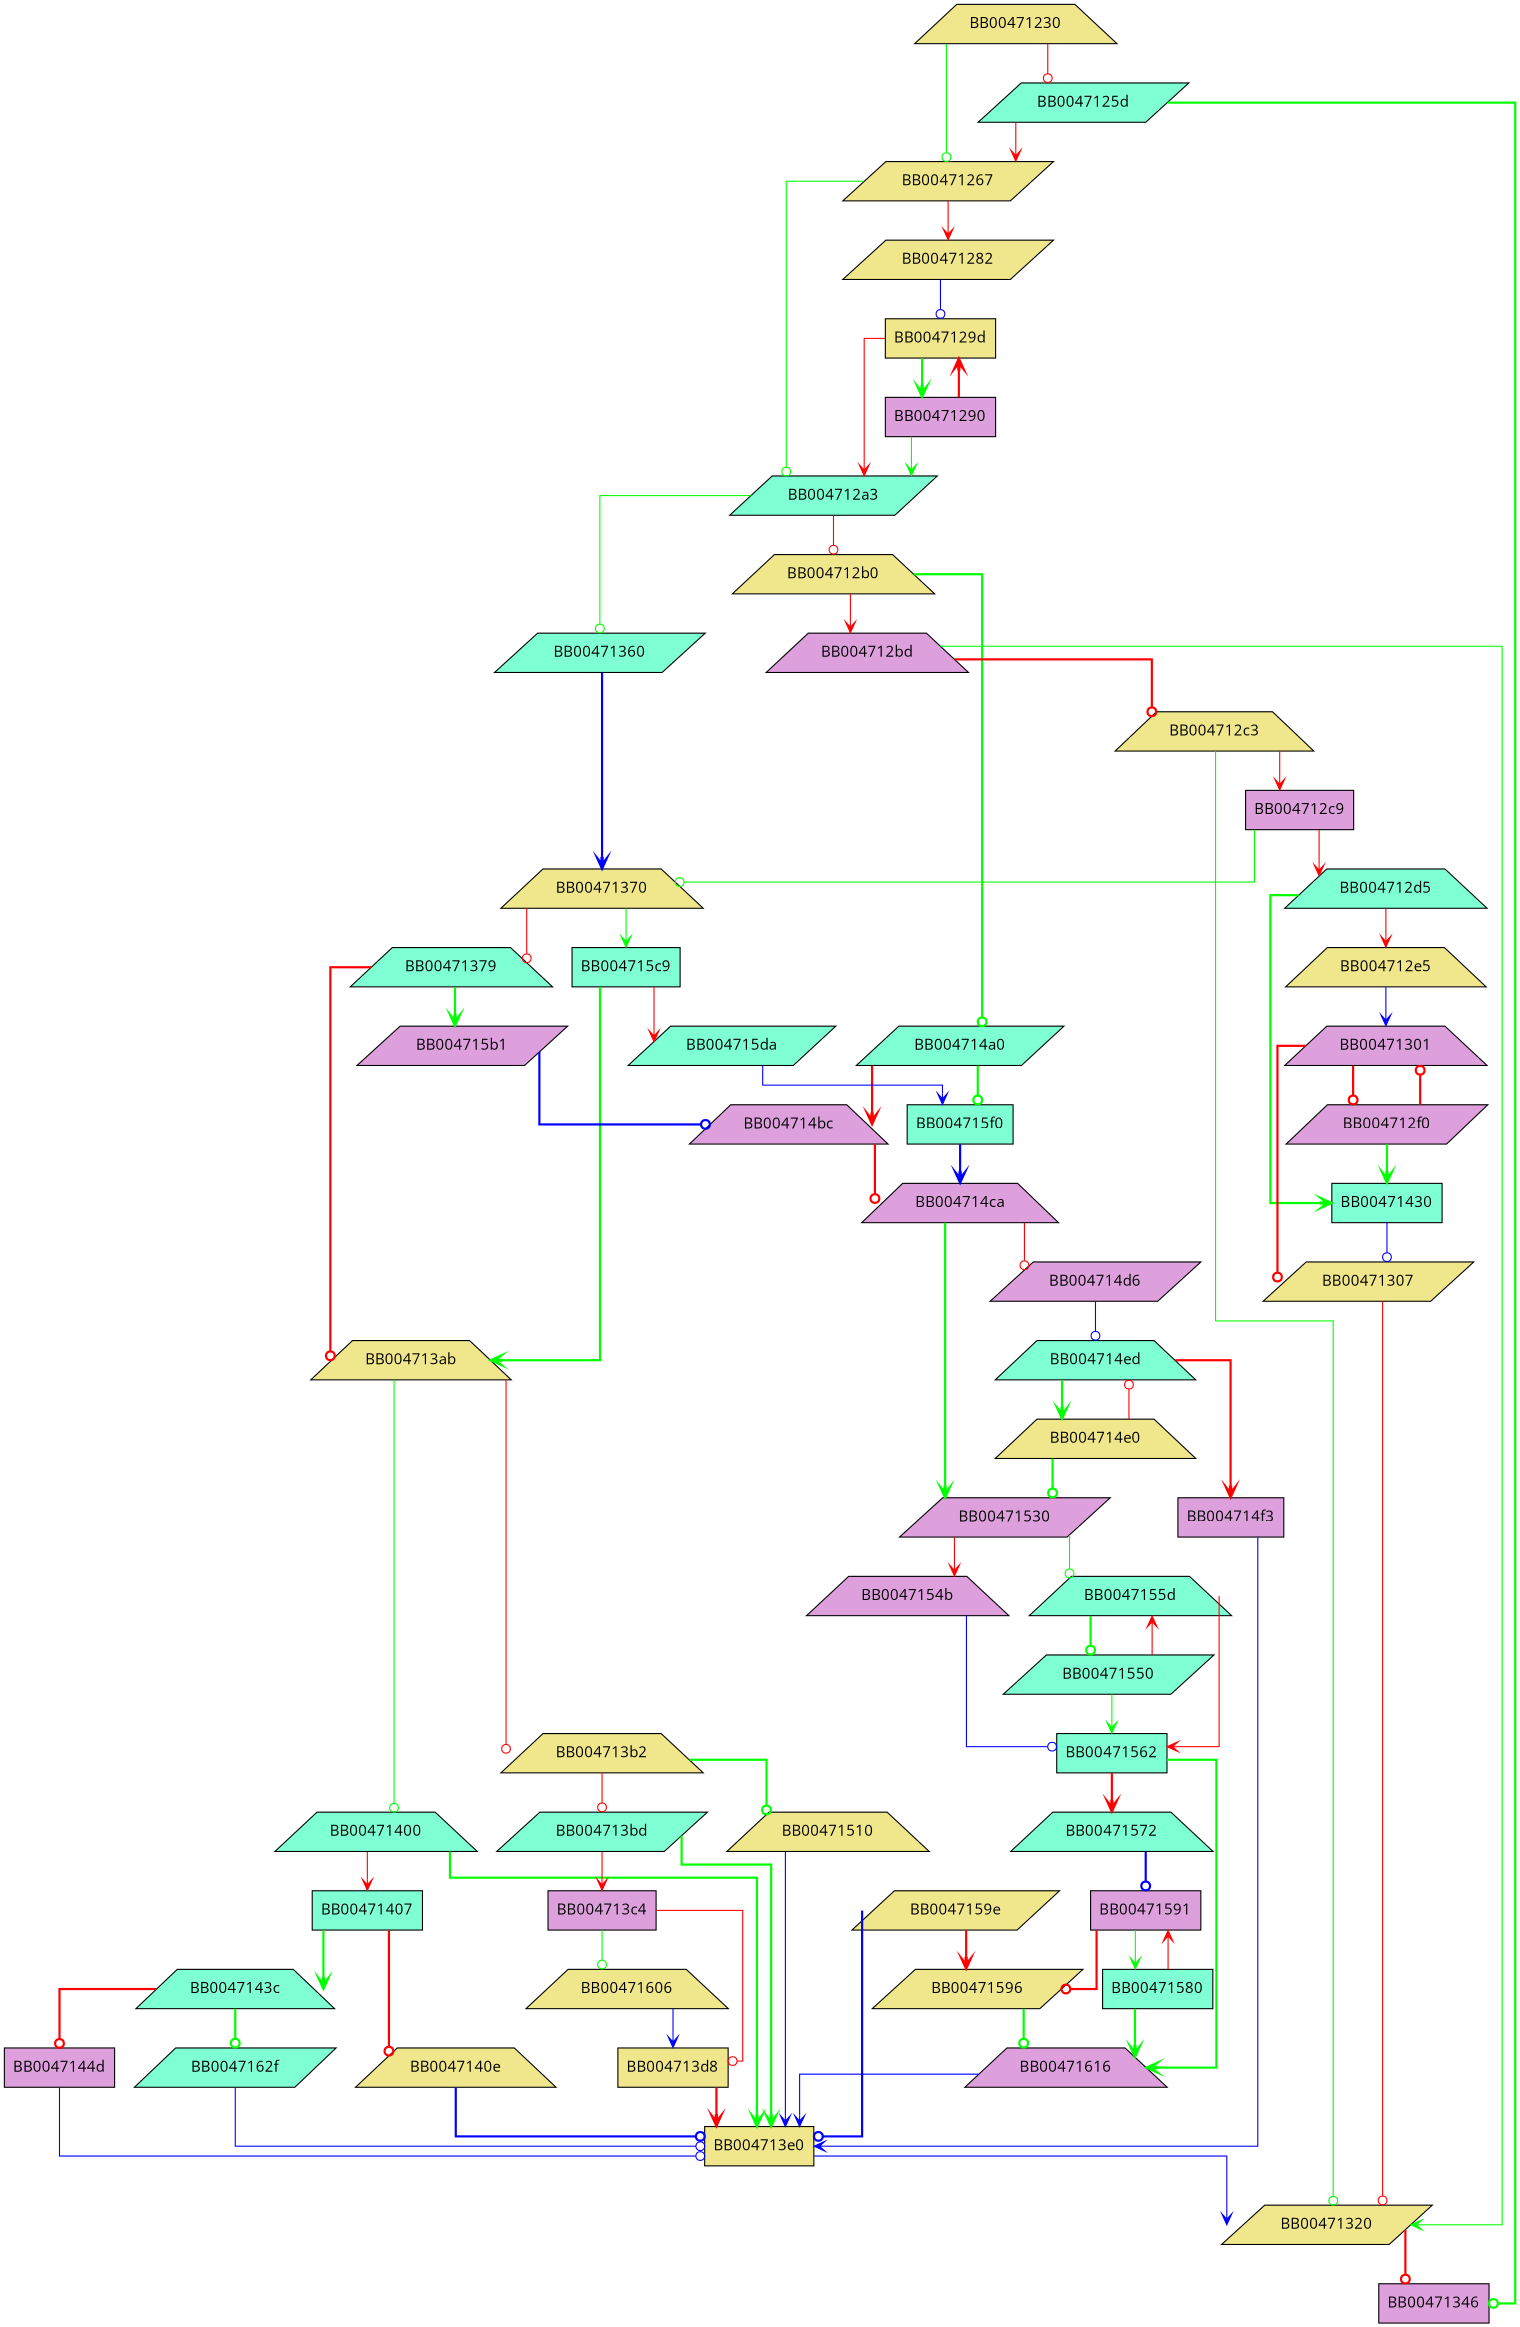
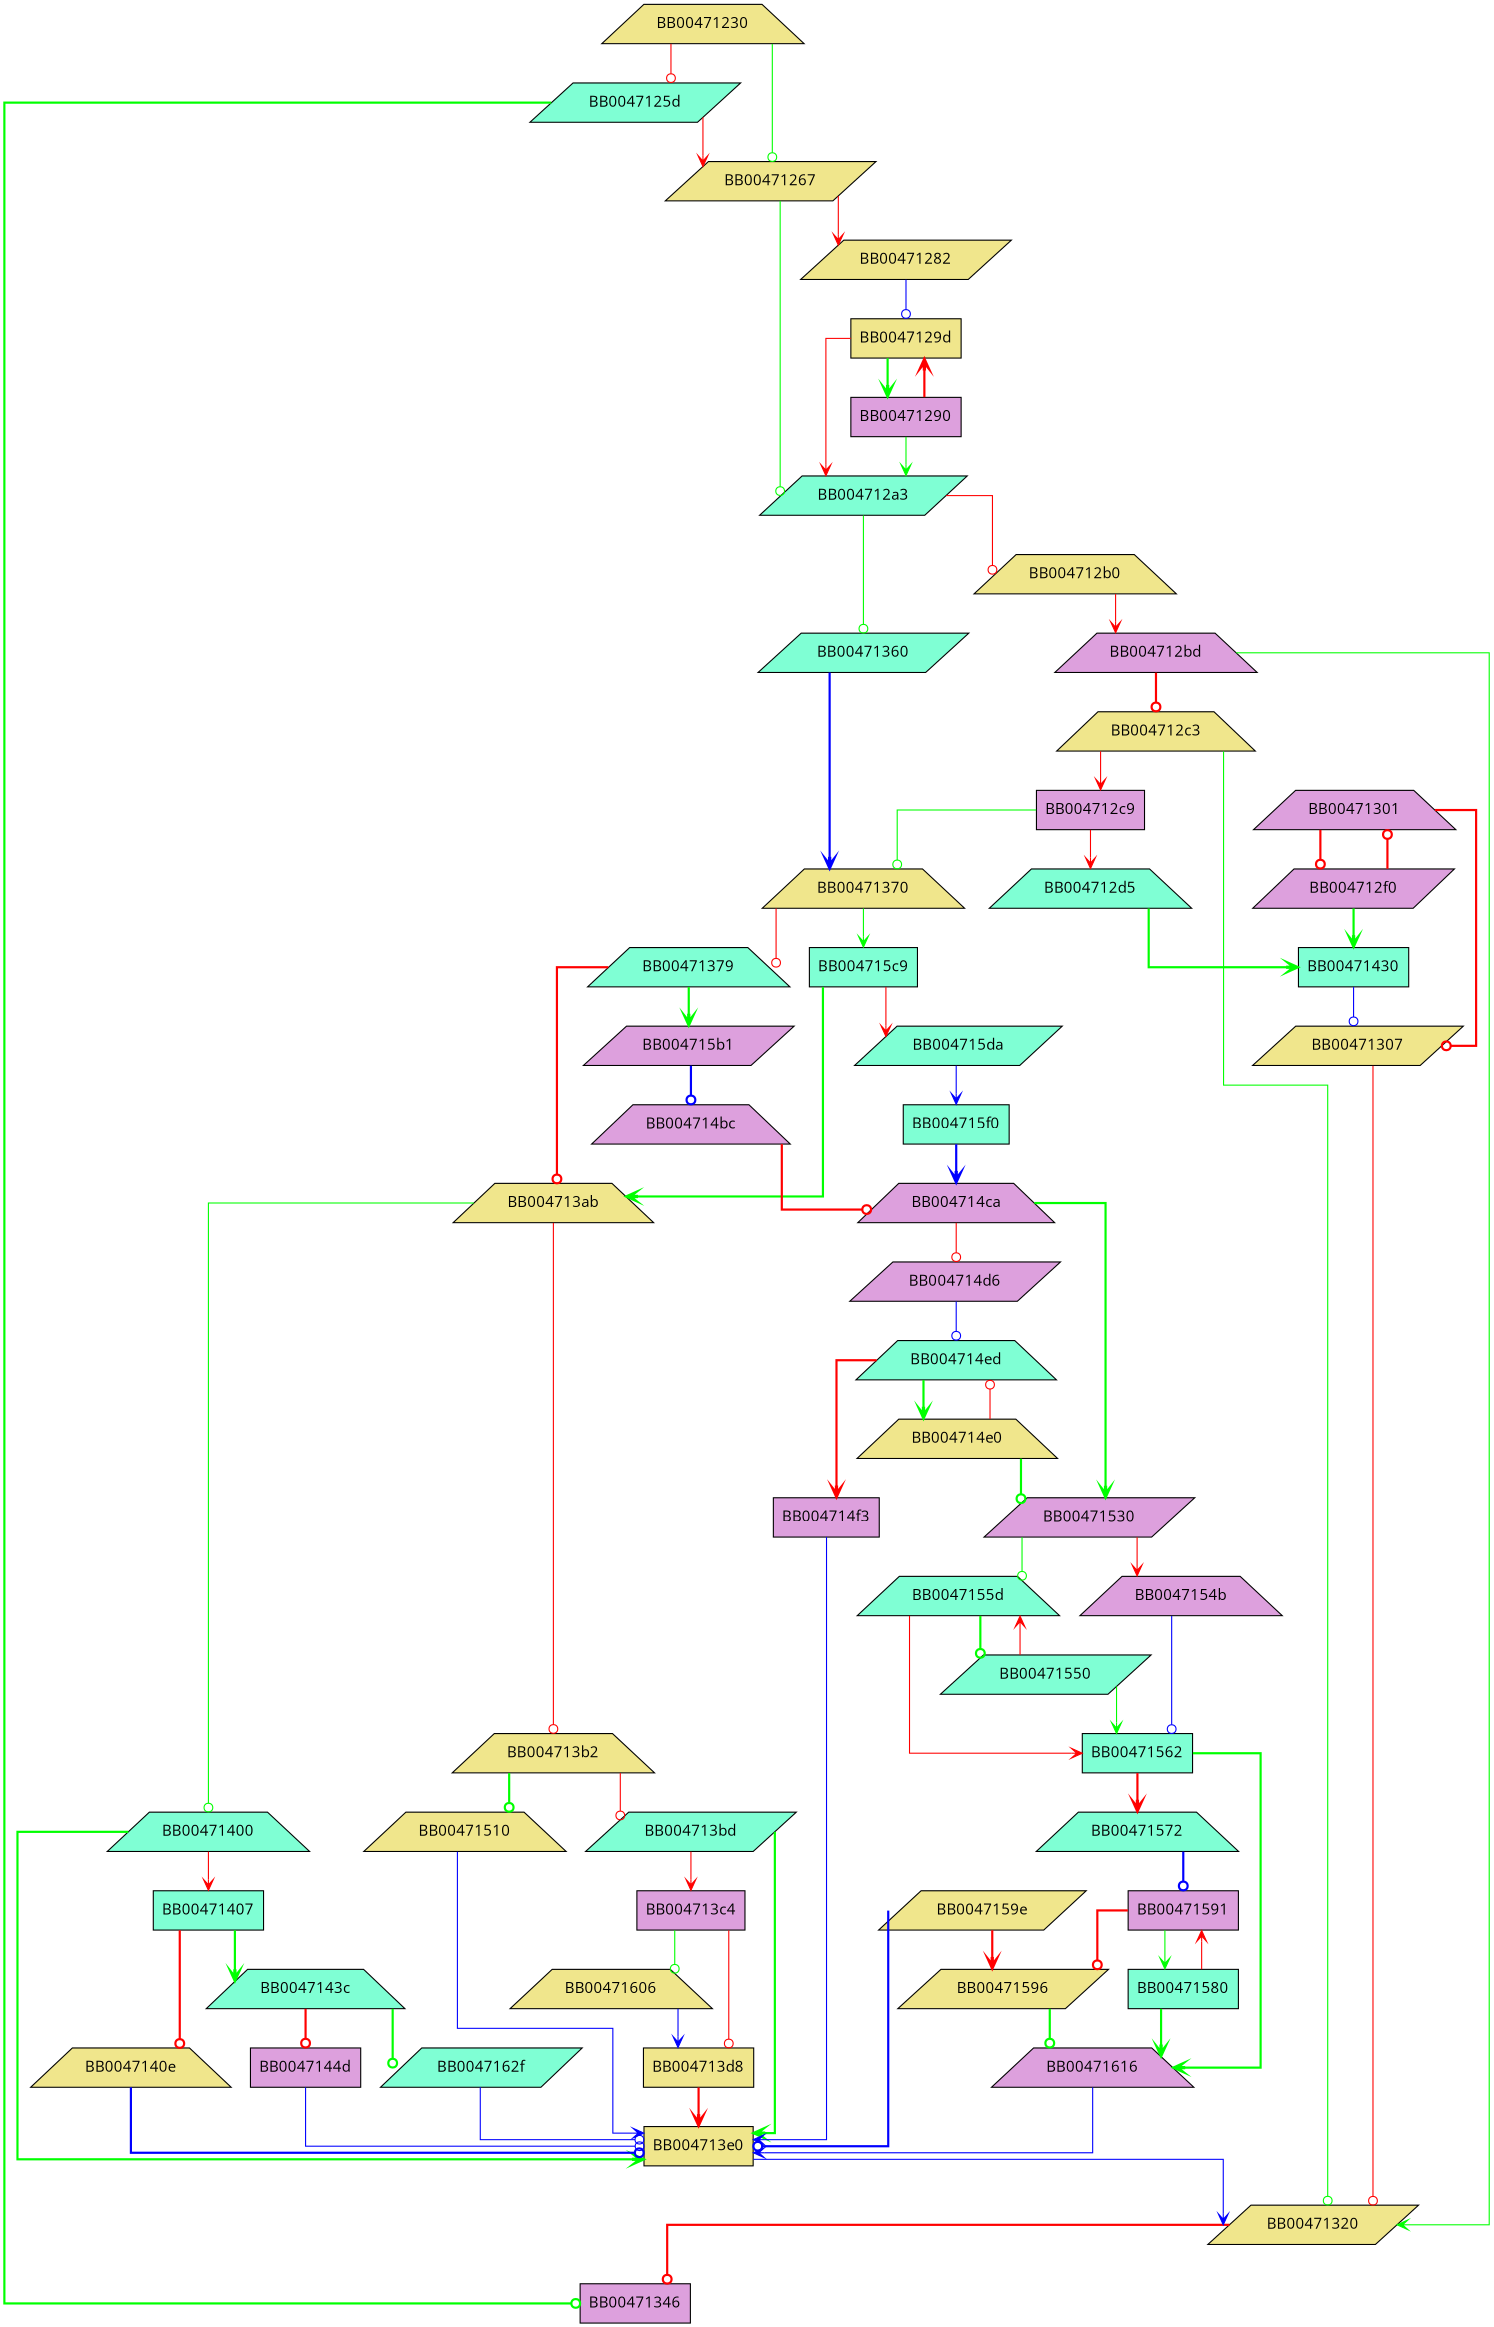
(1386, 967) -> none
(960, 1046) -> none
